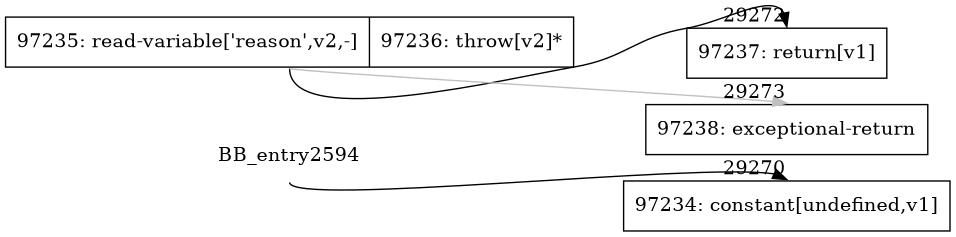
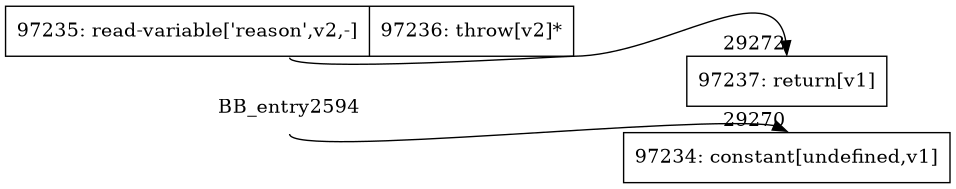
(787, 130) -> none
